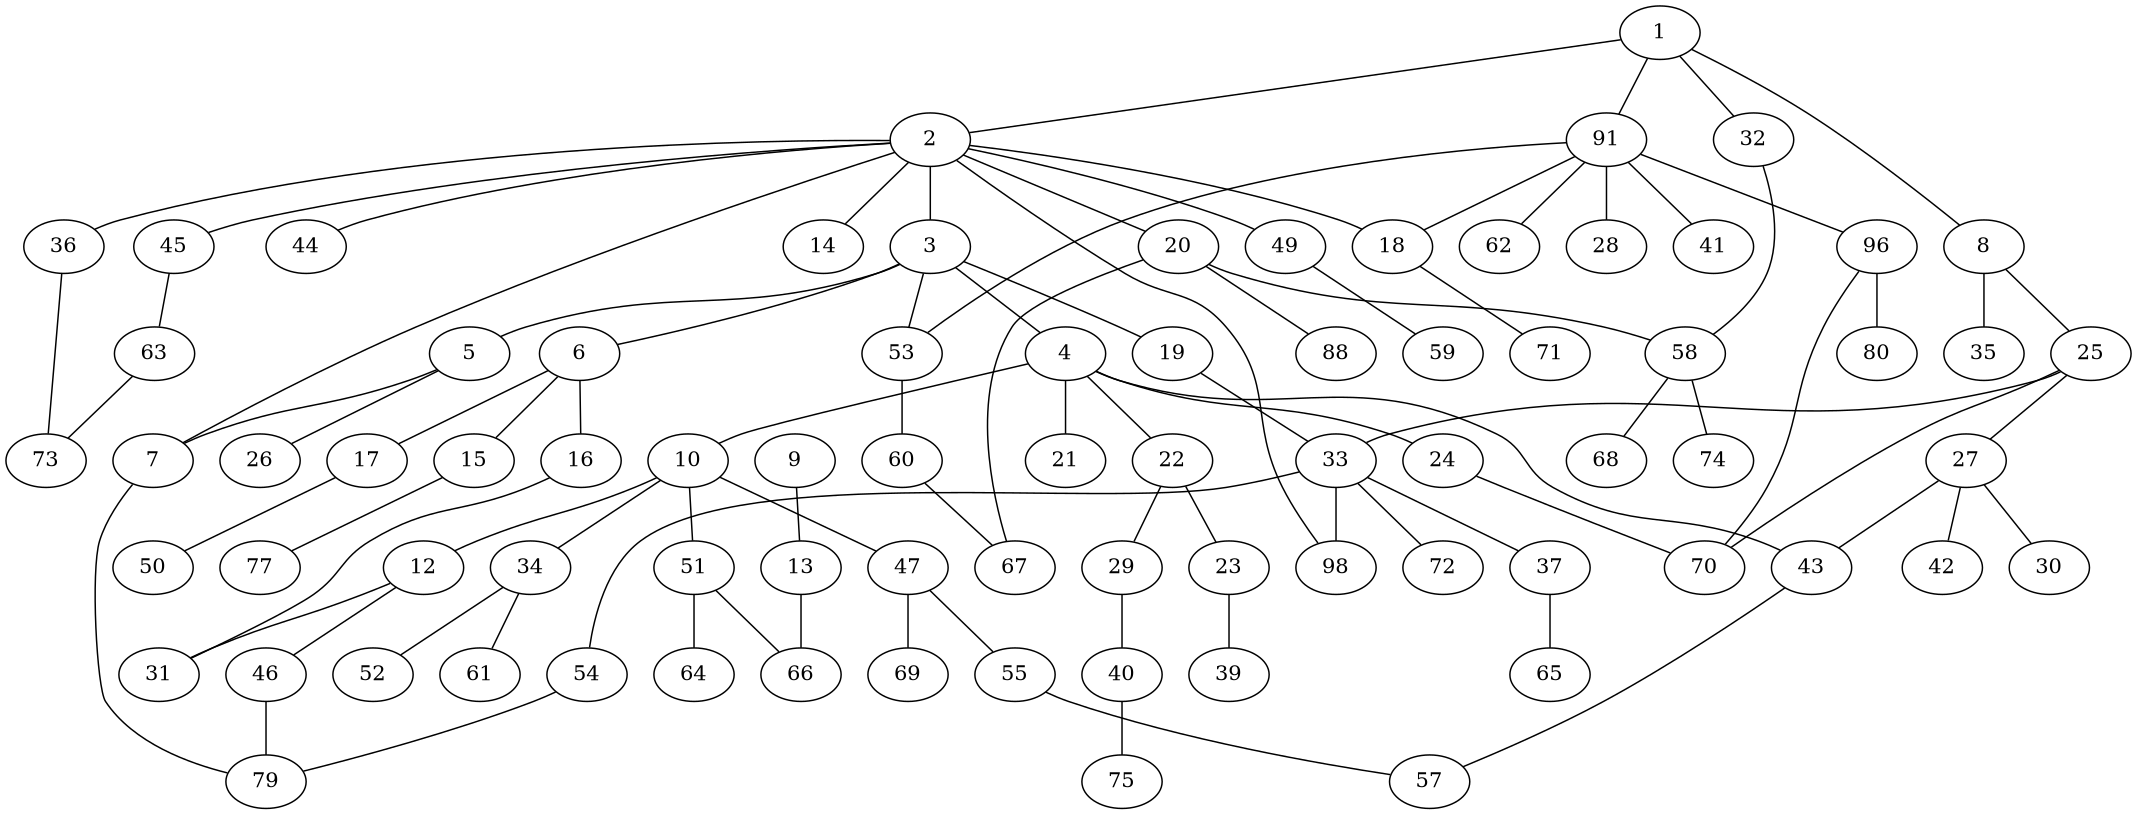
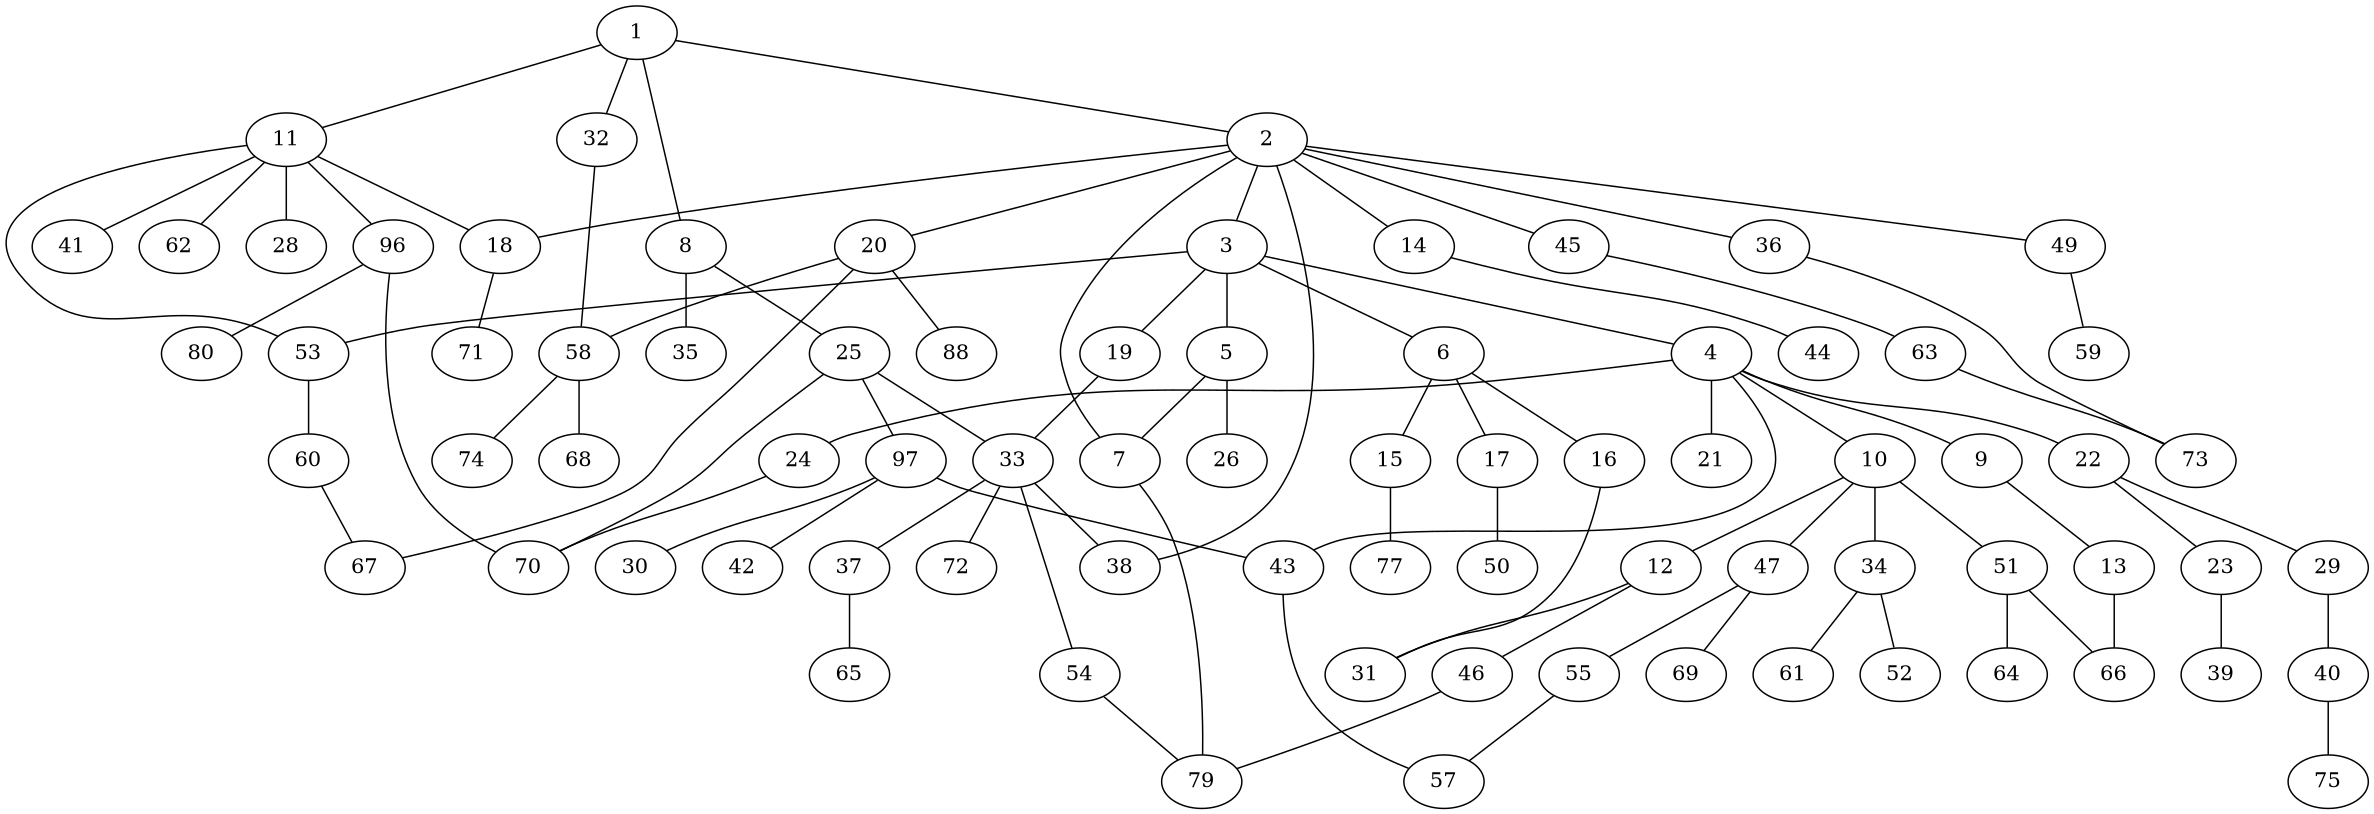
(1606, 140) -> (286, 140)
(542, 183) -> (1621, 293)
none -> (1868, 413)
(1966, 461) -> (906, 461)
(1336, 568) -> (1120, 568)
